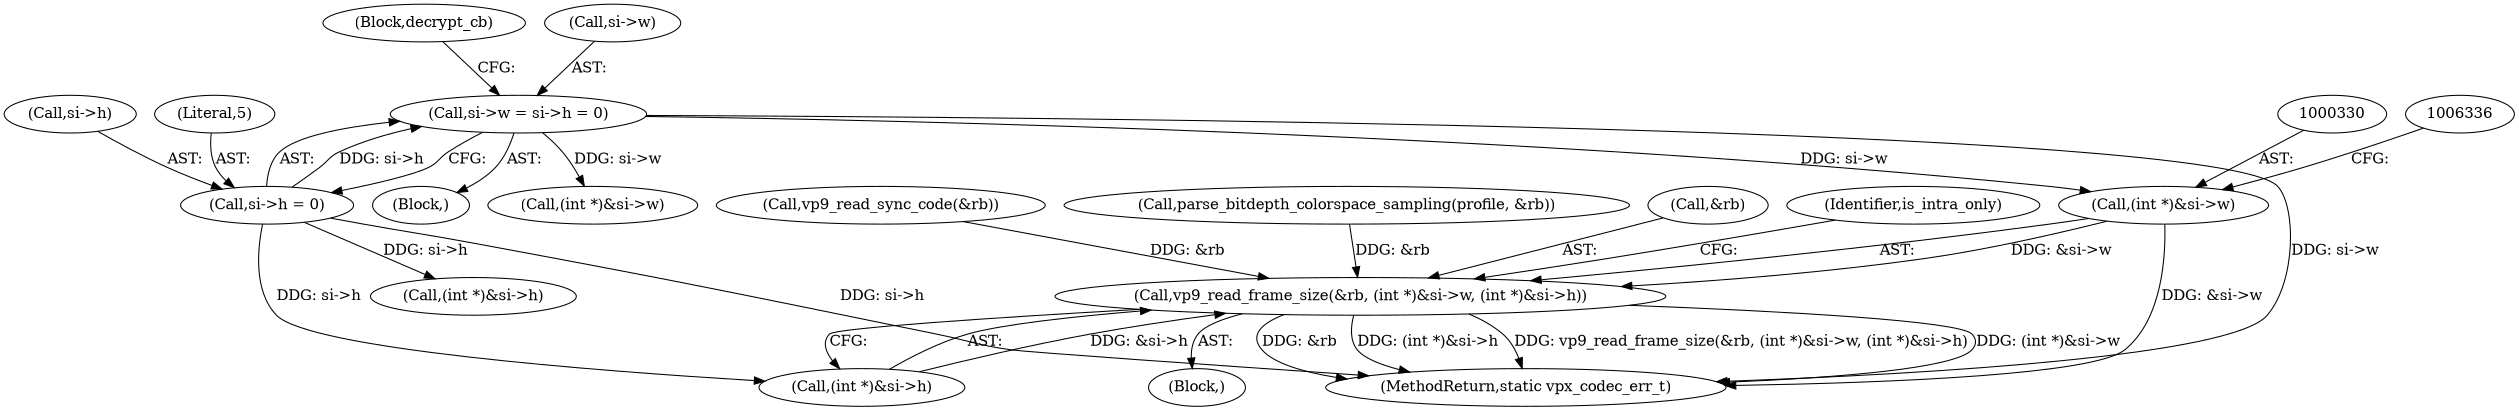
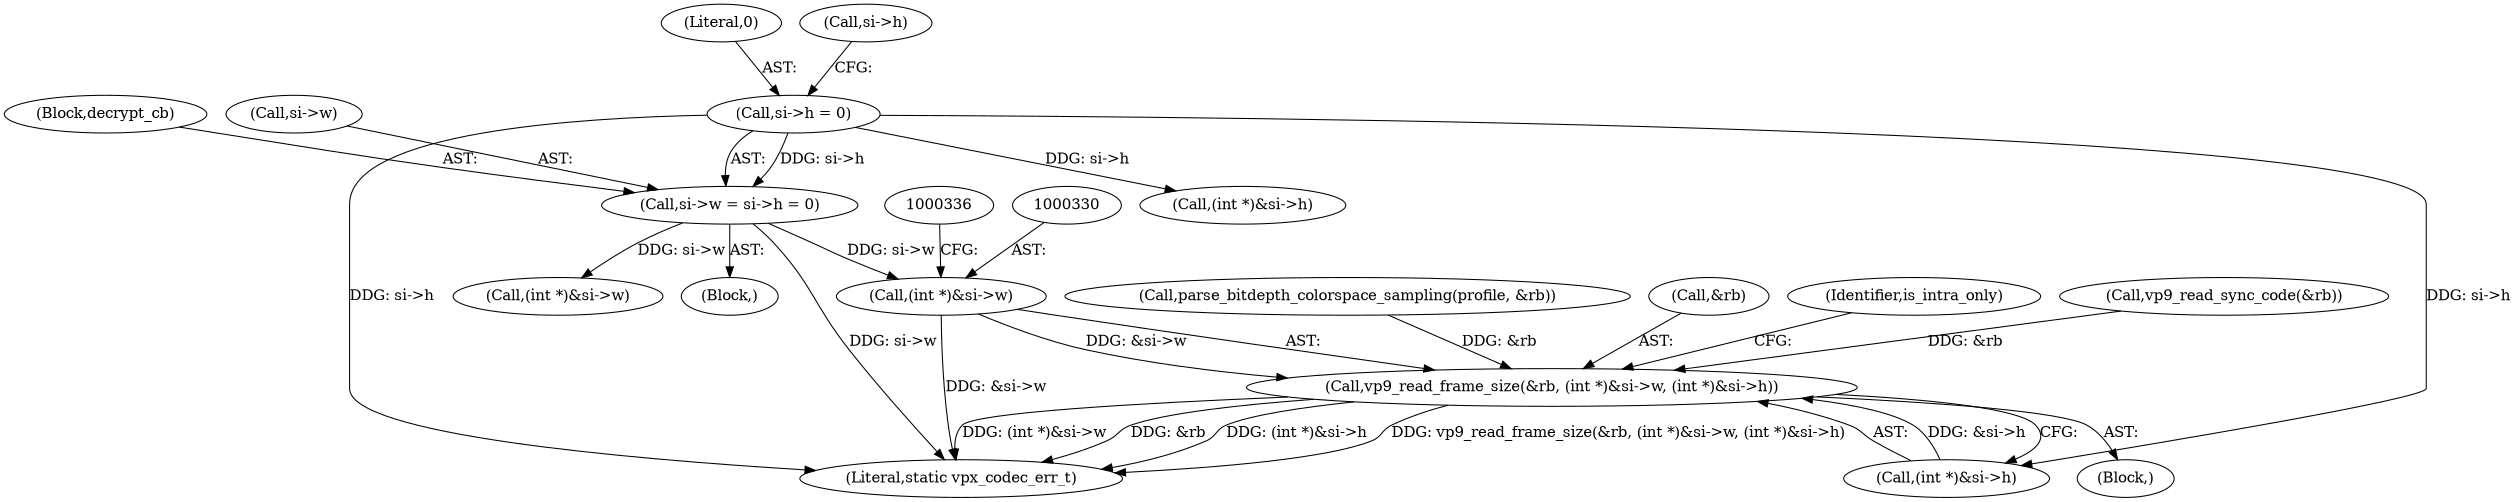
(499, 69) -> (463, 160)
(215, 114) -> (721, 23)
(2460, 114) -> (939, 205)
(187, 160) -> (856, 69)
(417, 172) -> none
(1526, 387) -> (961, 479)
